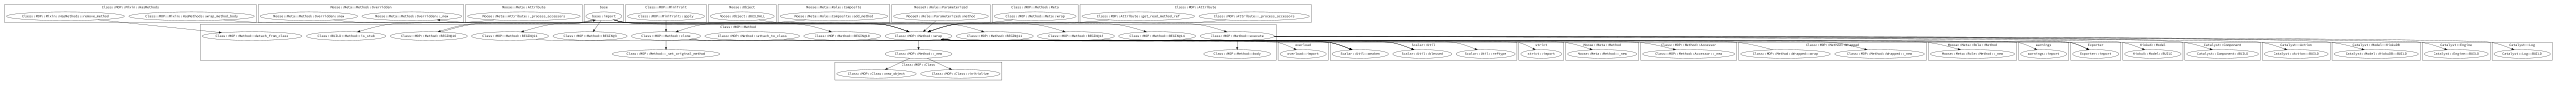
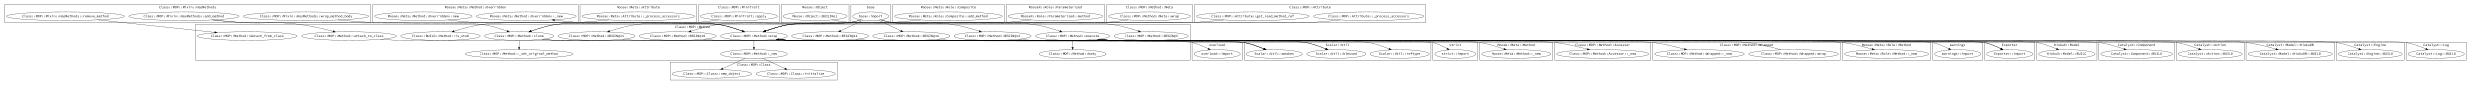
none -> (184, 16)
(429, 36) -> none
